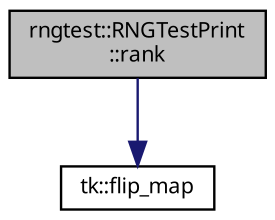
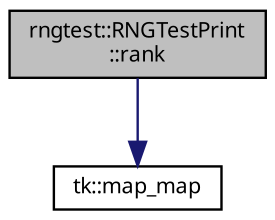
(138, 188) -> (138, 188)
